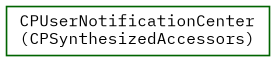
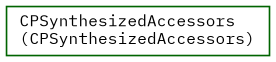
(138, 31) -> (138, 31)
